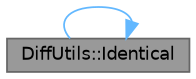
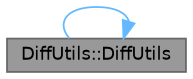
(98, 55) -> (96, 55)
